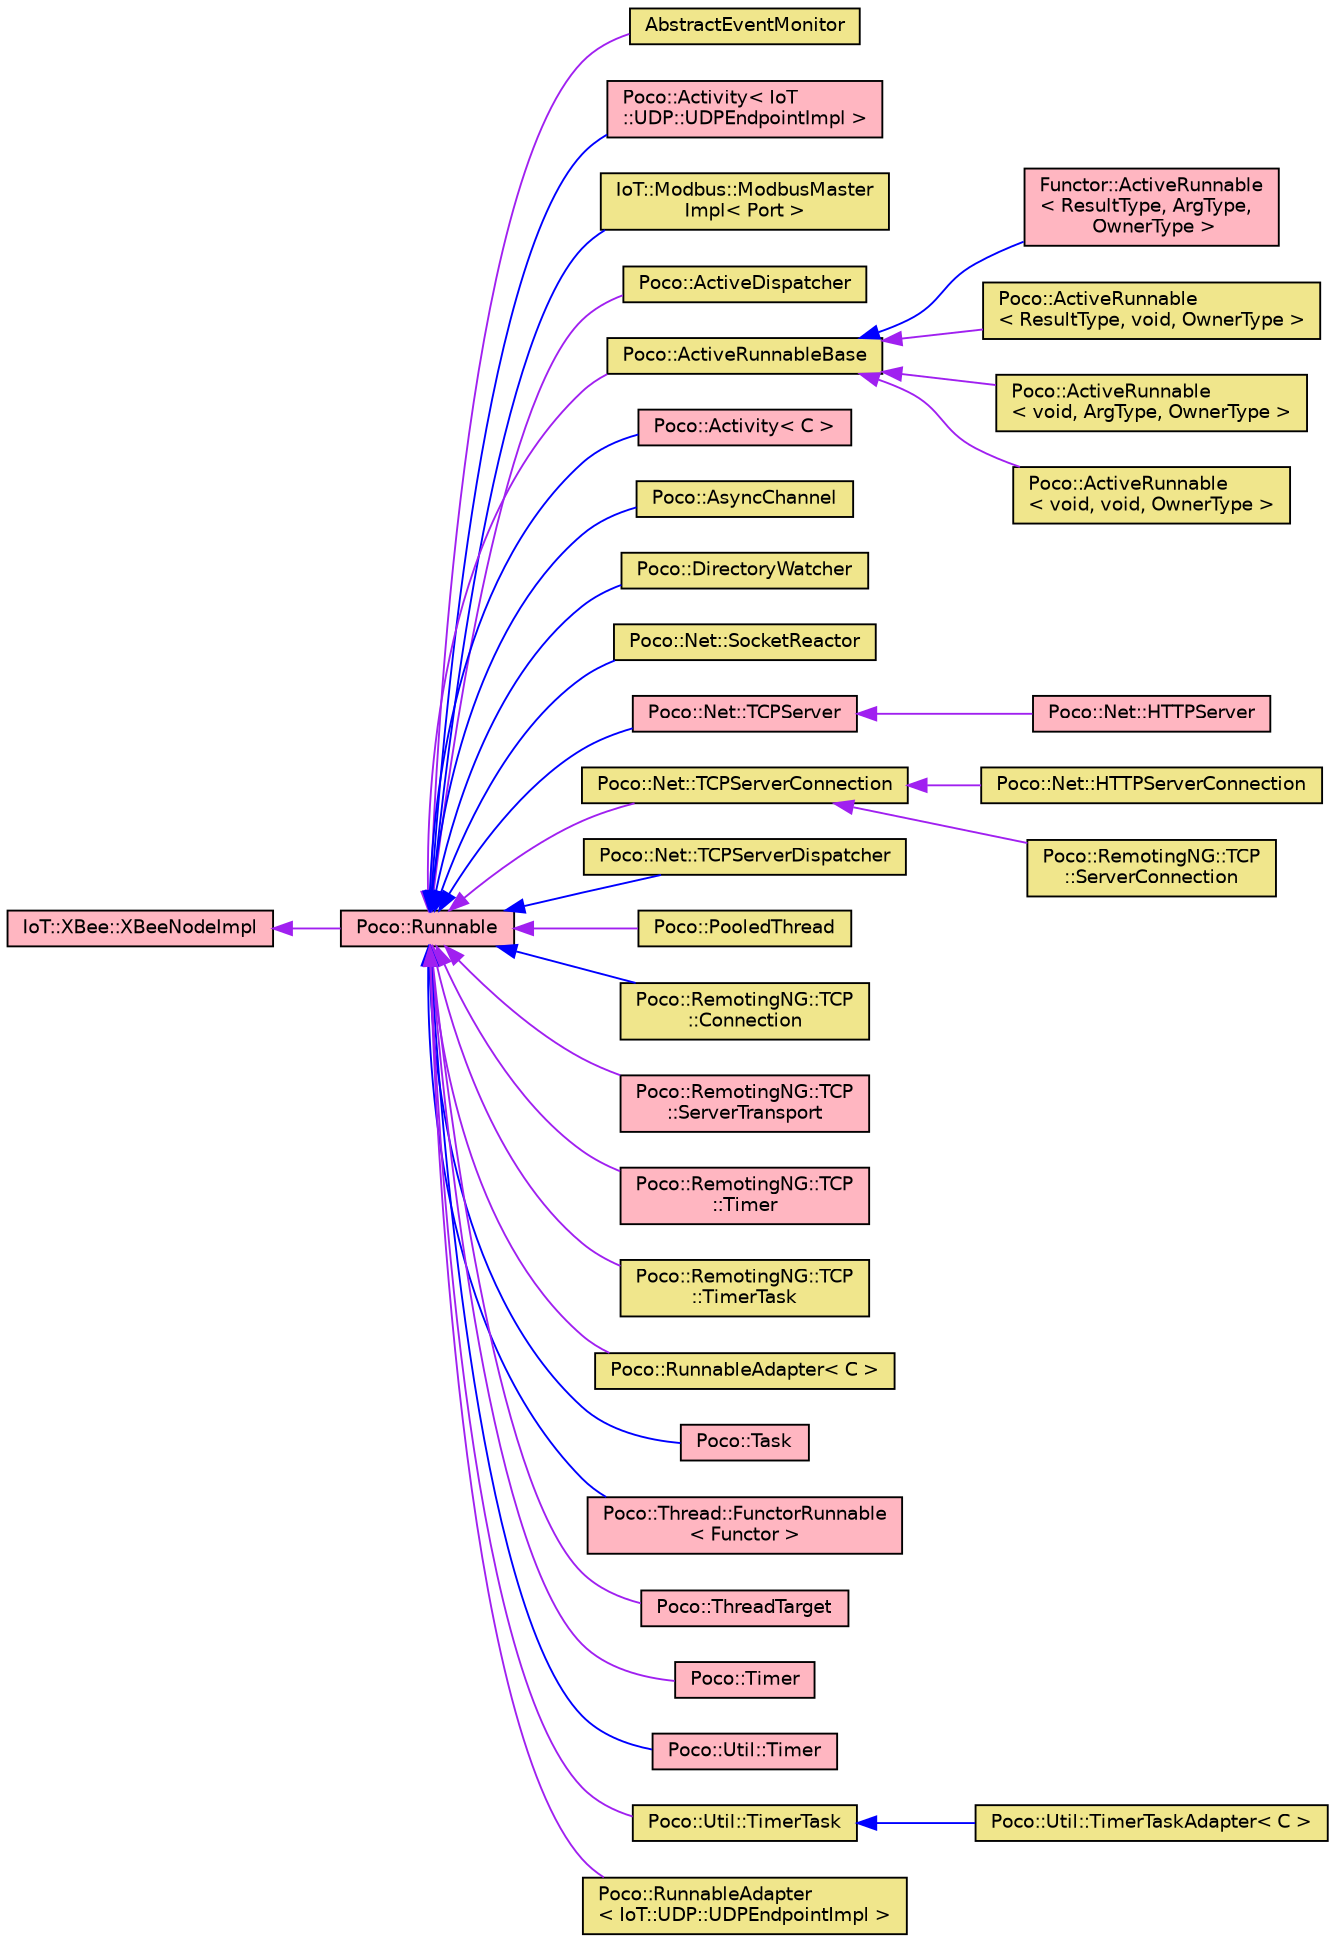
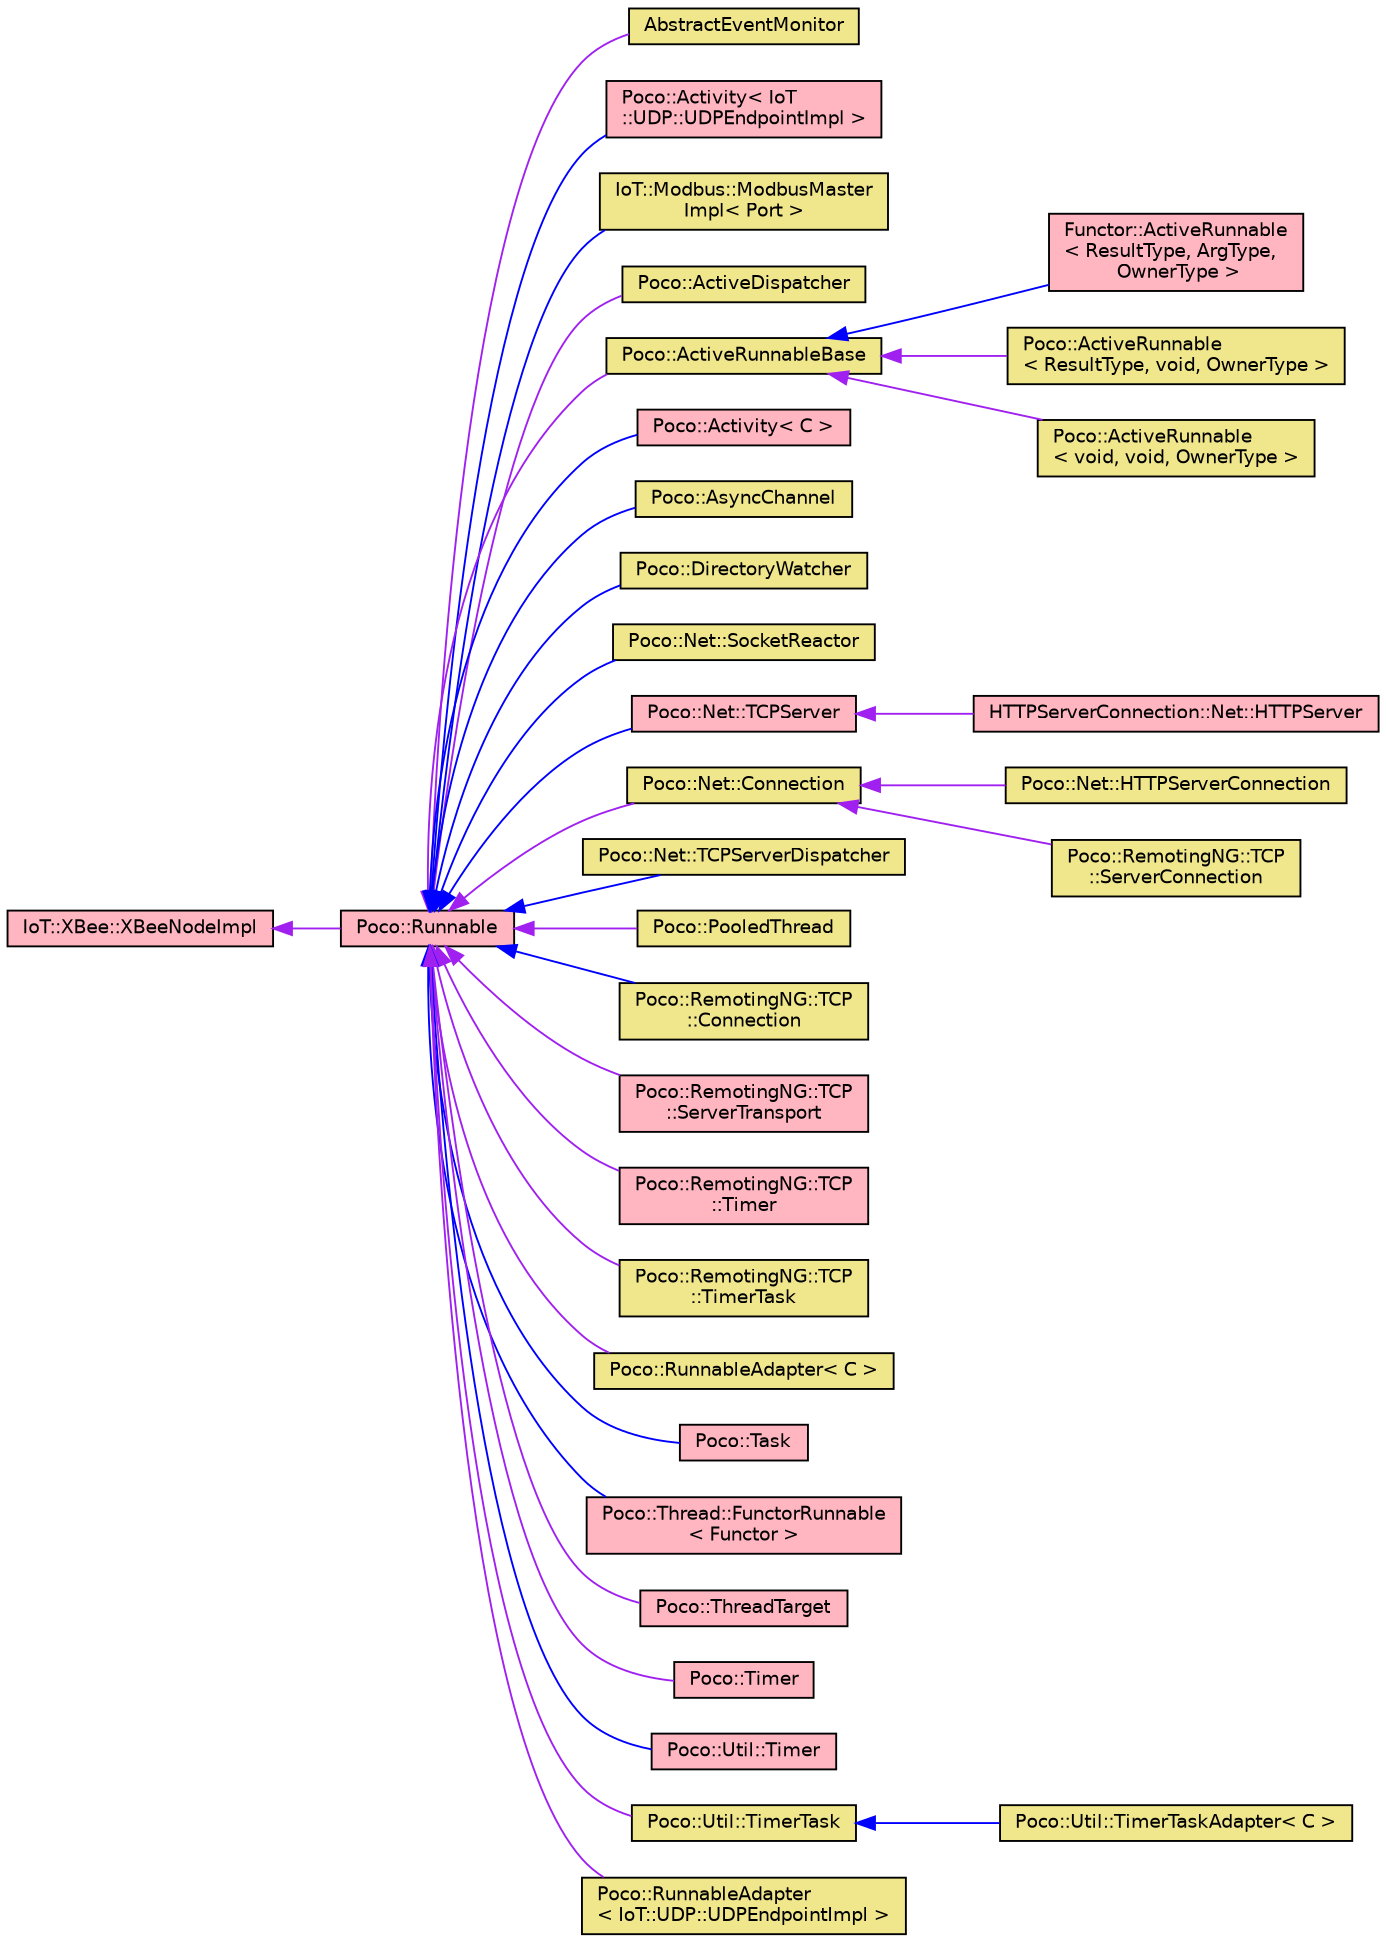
(1152, 403) -> none
(1152, 714) -> (1176, 714)
(745, 785) -> (744, 785)
